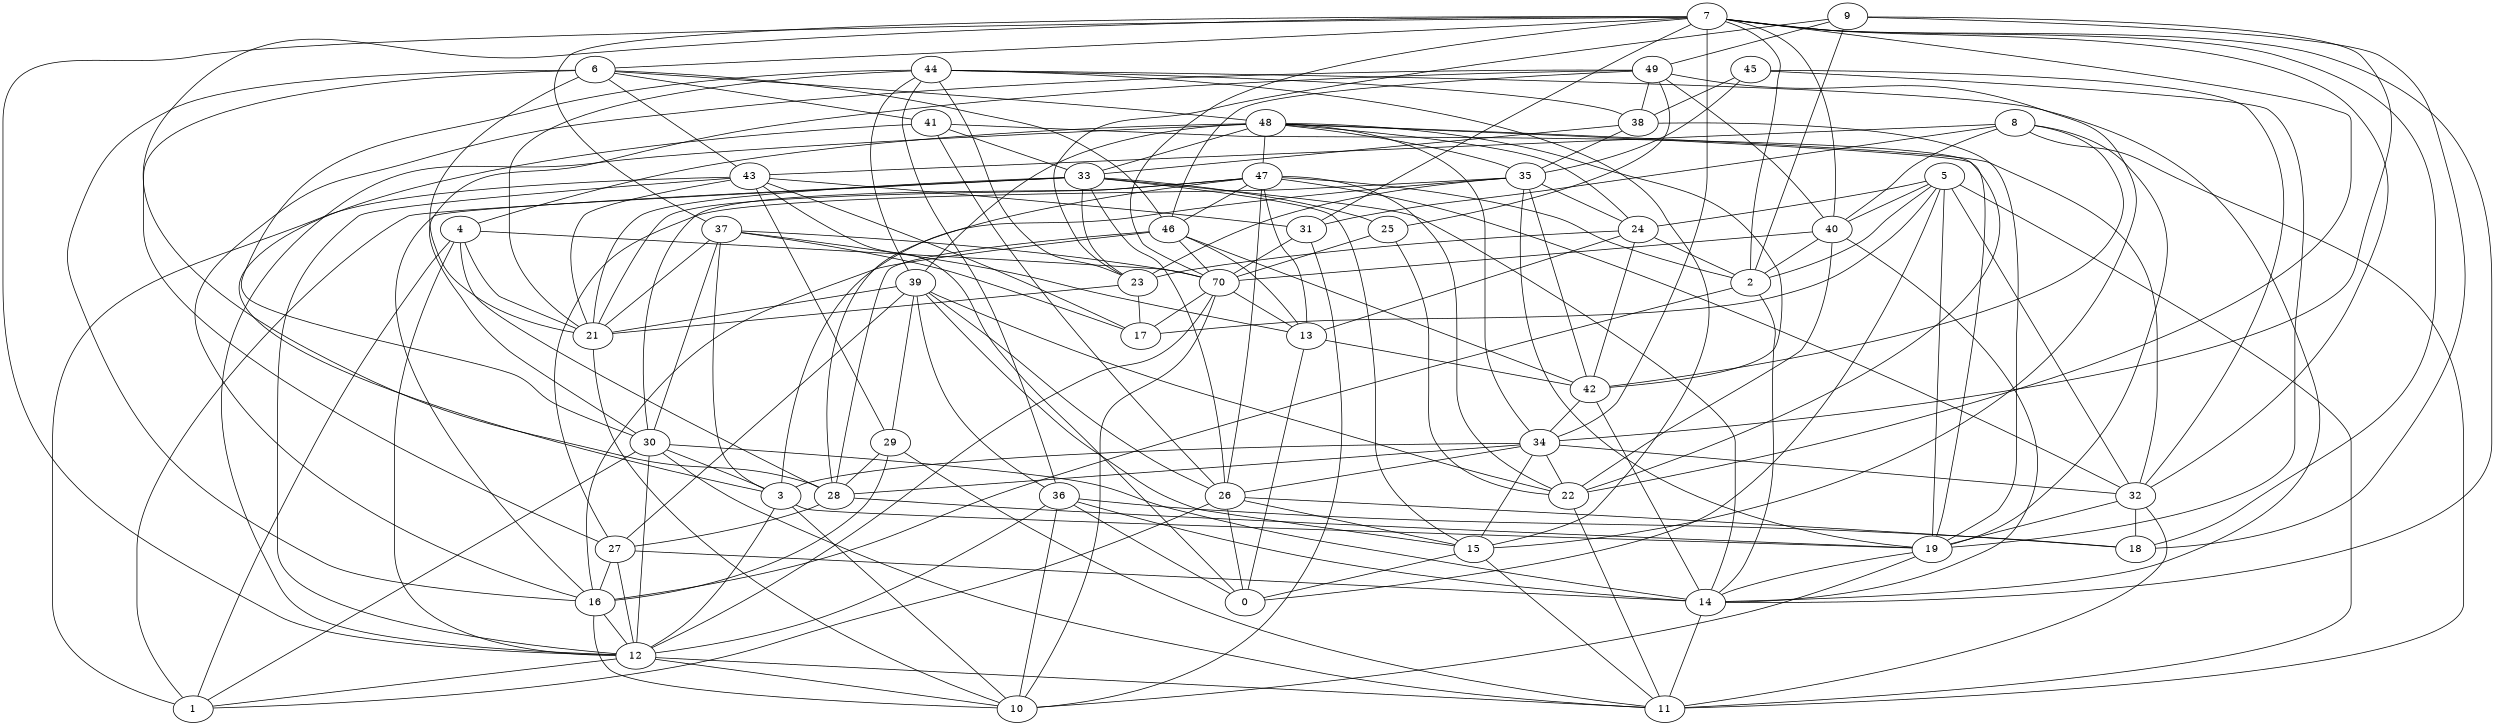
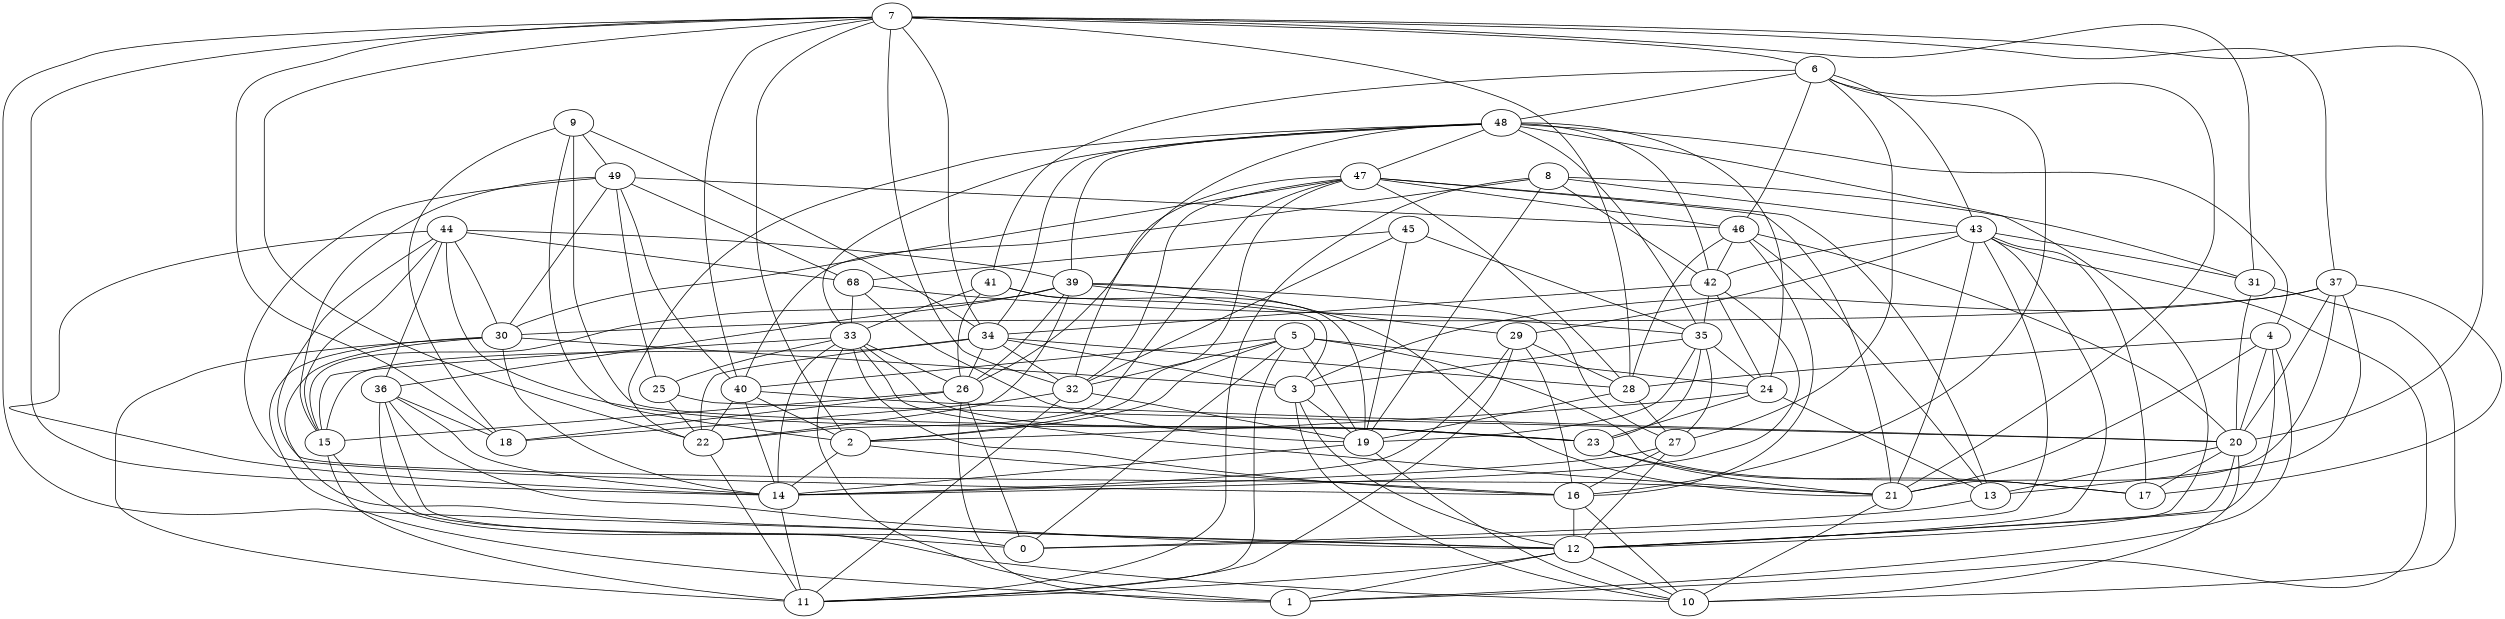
(1638, 123) -> (854, 283)
(1219, 283) -> (2236, 443)
(1436, 360) -> (1846, 247)
none -> (1289, 472)
